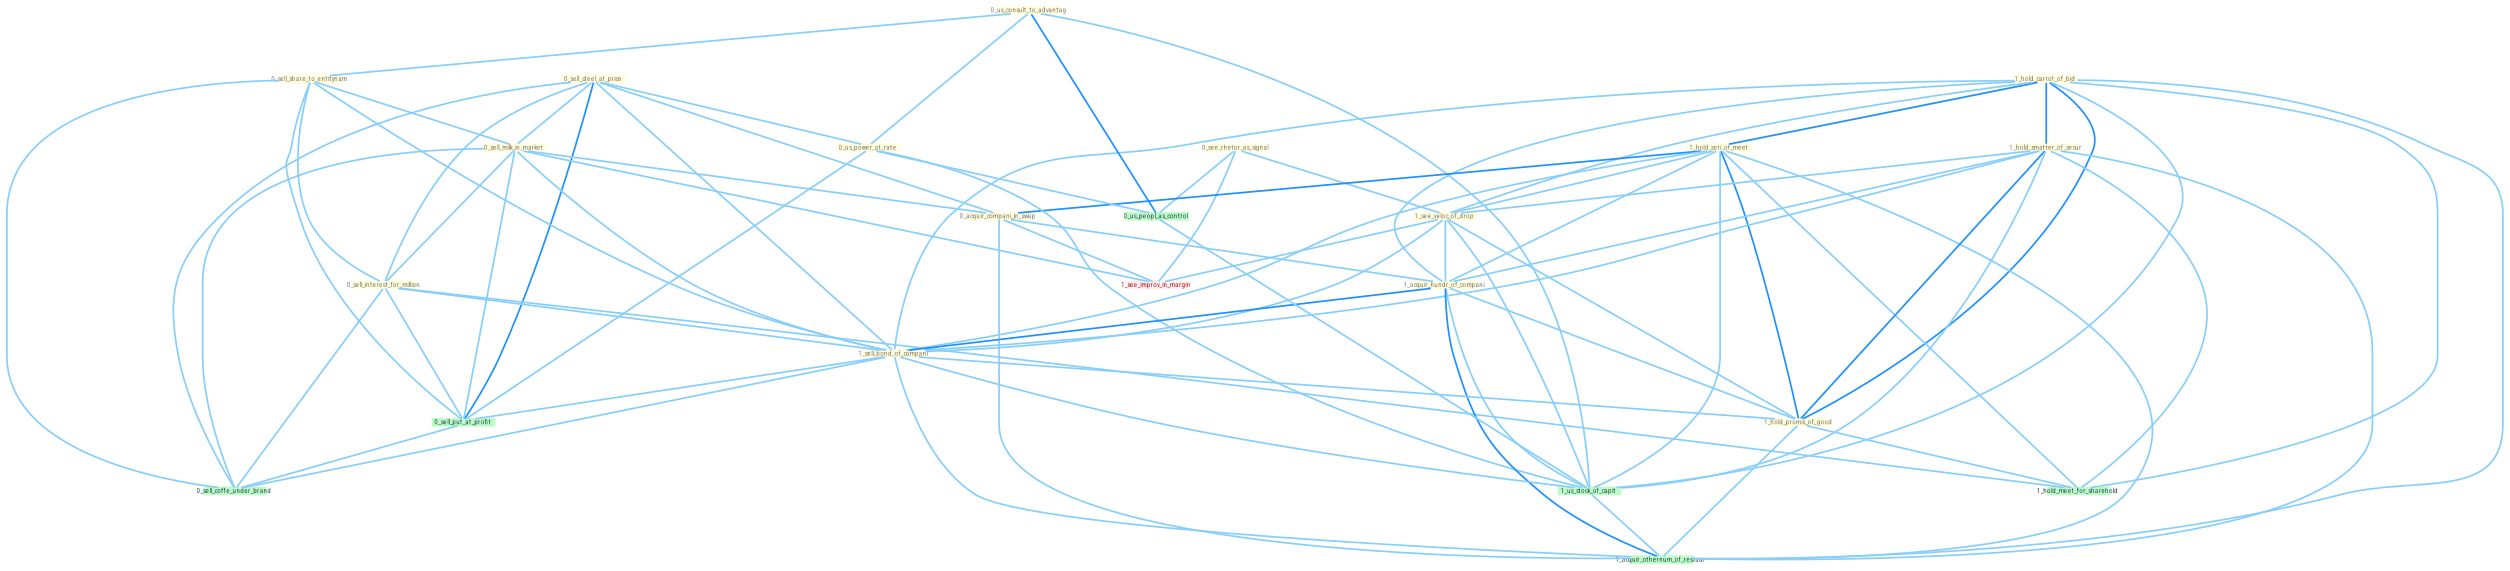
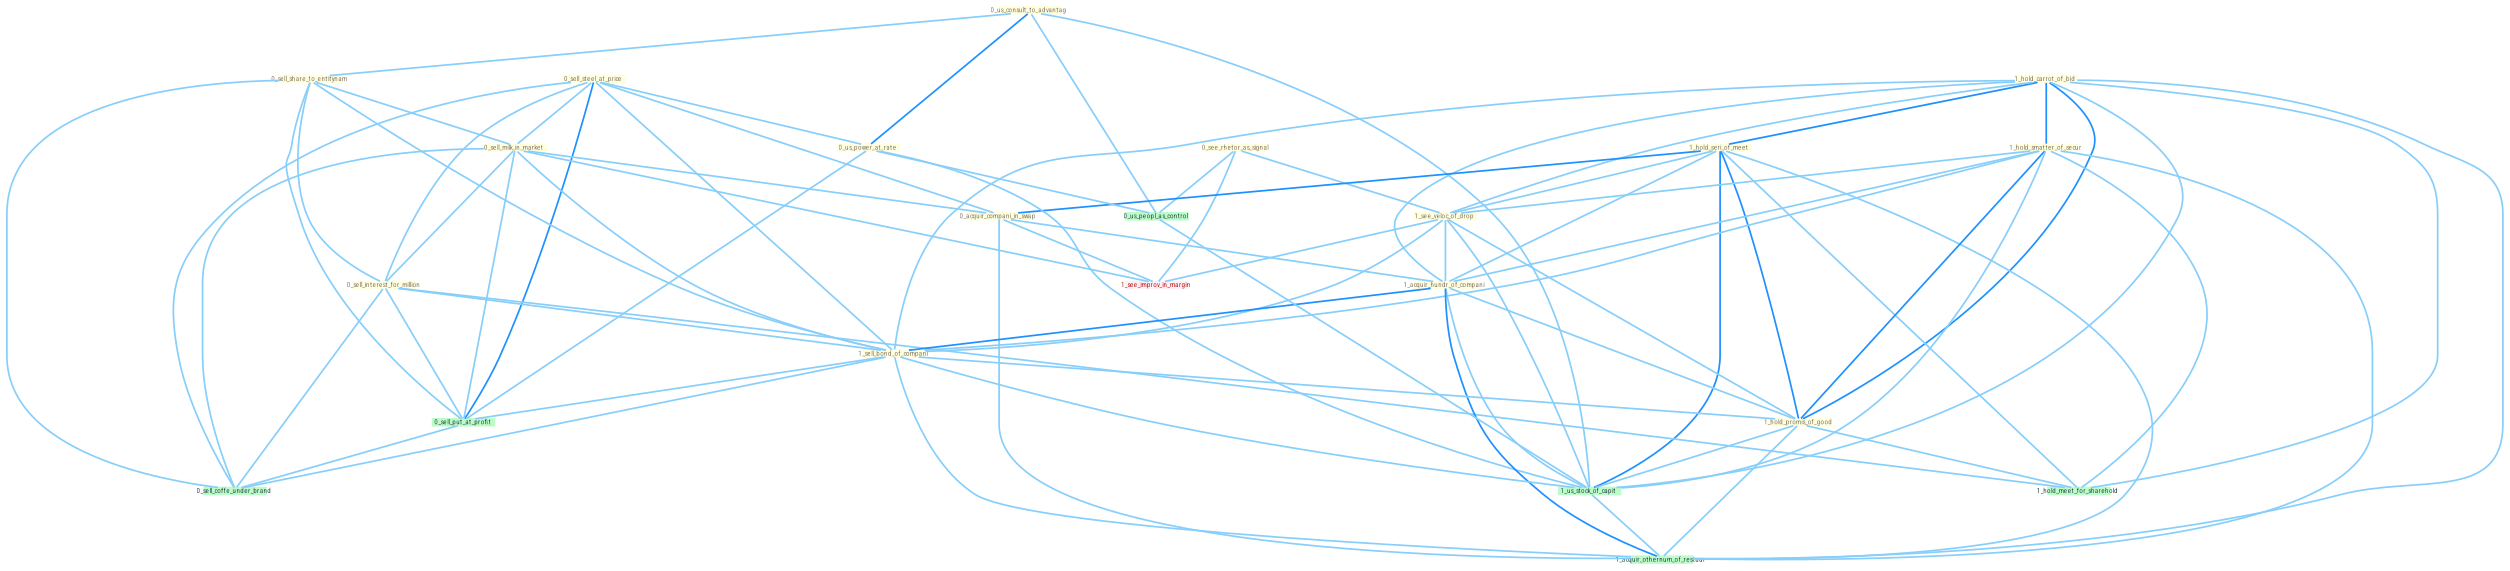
(949, 79) -> (949, 79)
(1094, 113) -> (1094, 113)
(1363, 224) -> none
(1720, 349) -> (1720, 349)
none -> (1694, 457)
